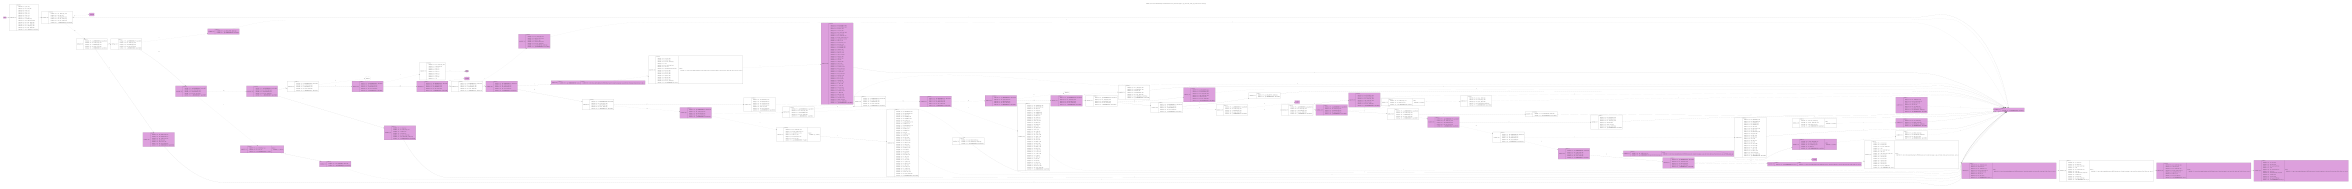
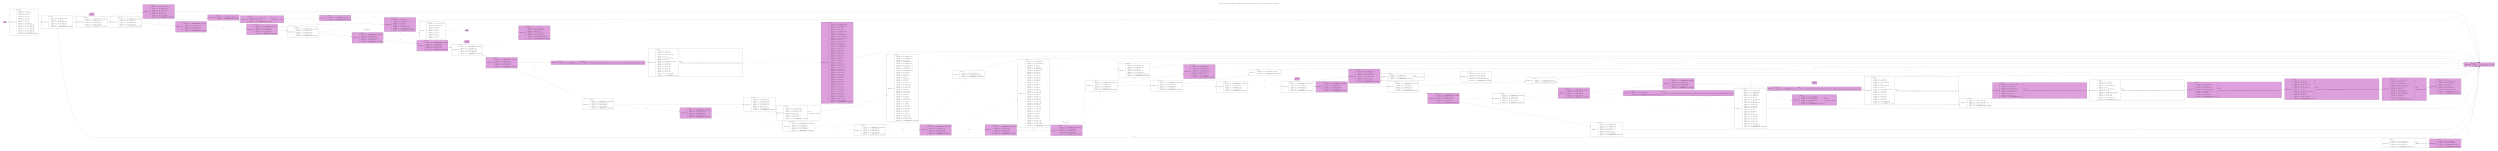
none -> (2404, 89)
